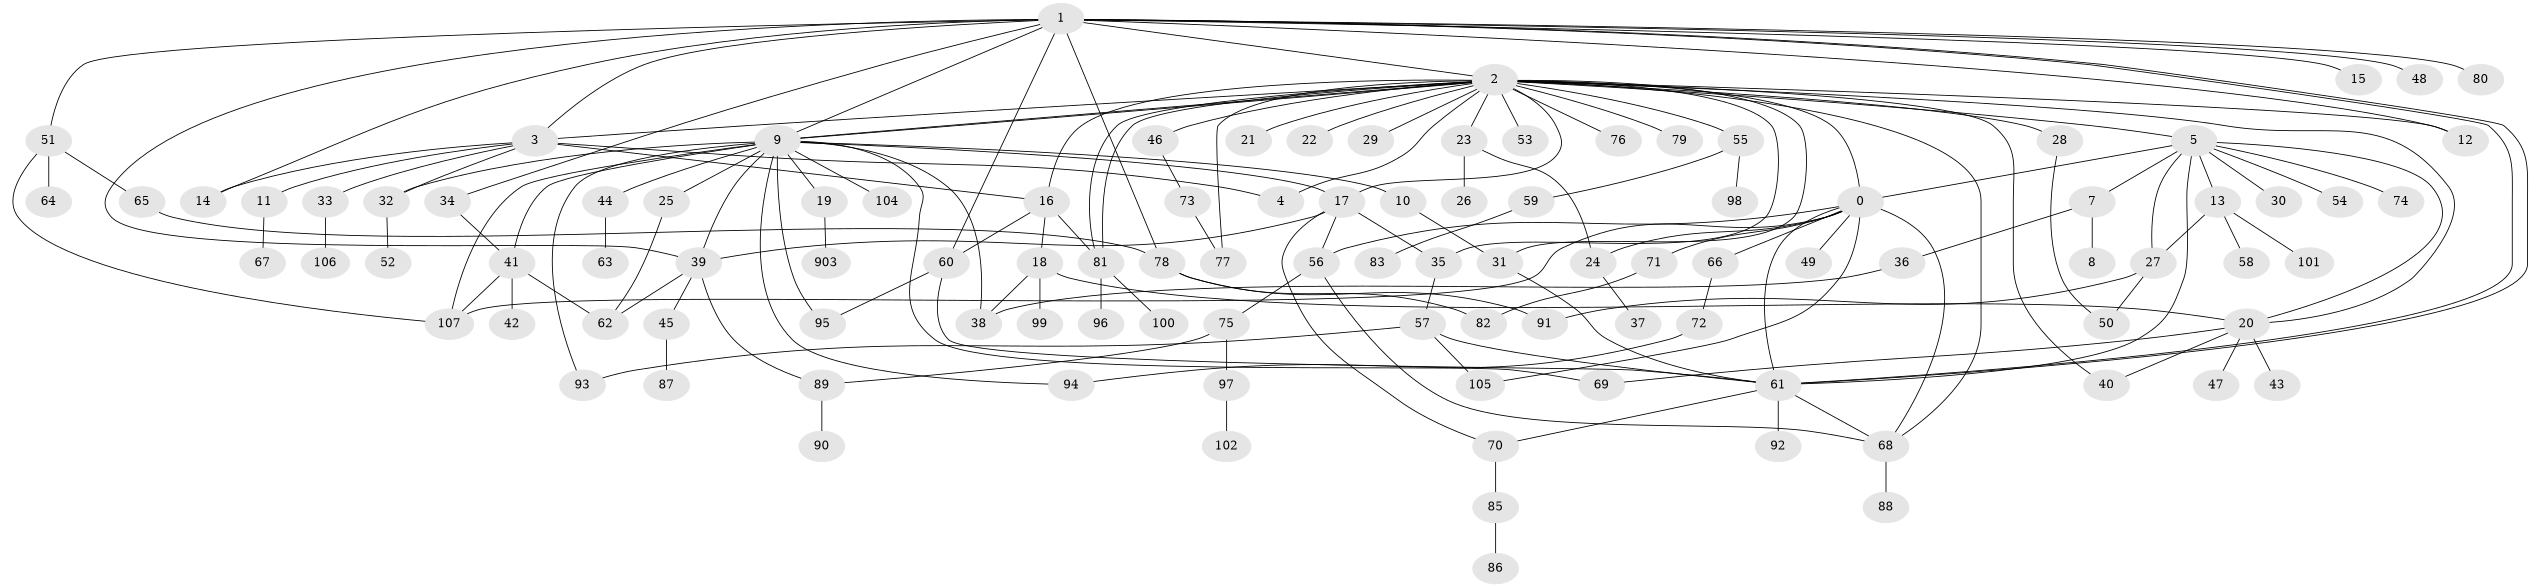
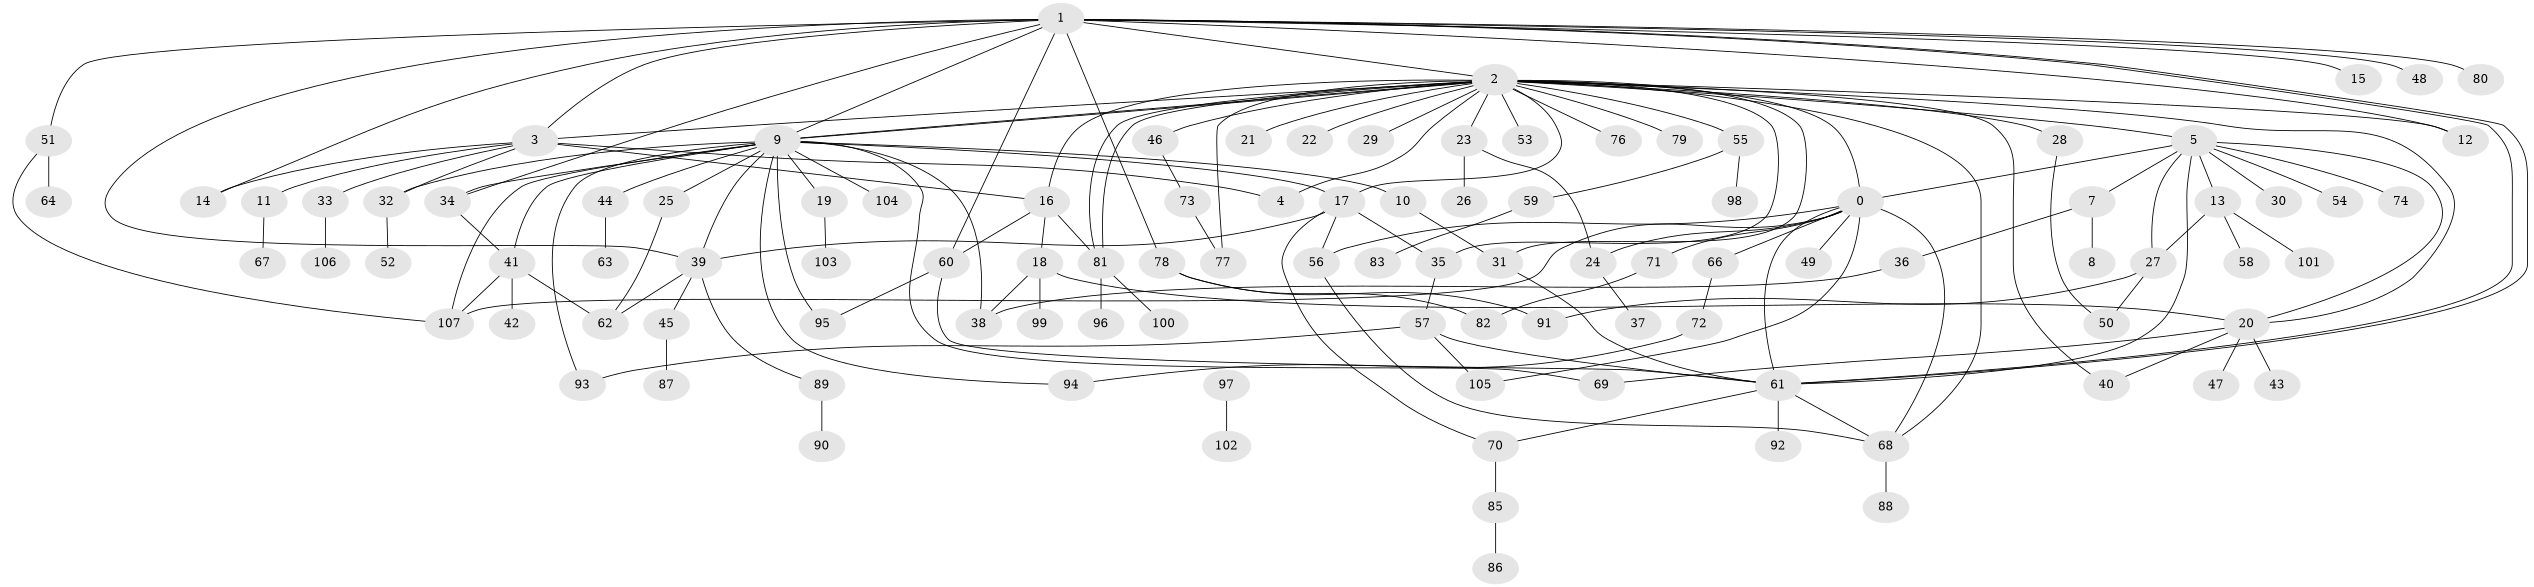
none -> (610, 166)
(142, 202) -> none
(826, 263) -> (826, 263)
(1227, 324) -> none
